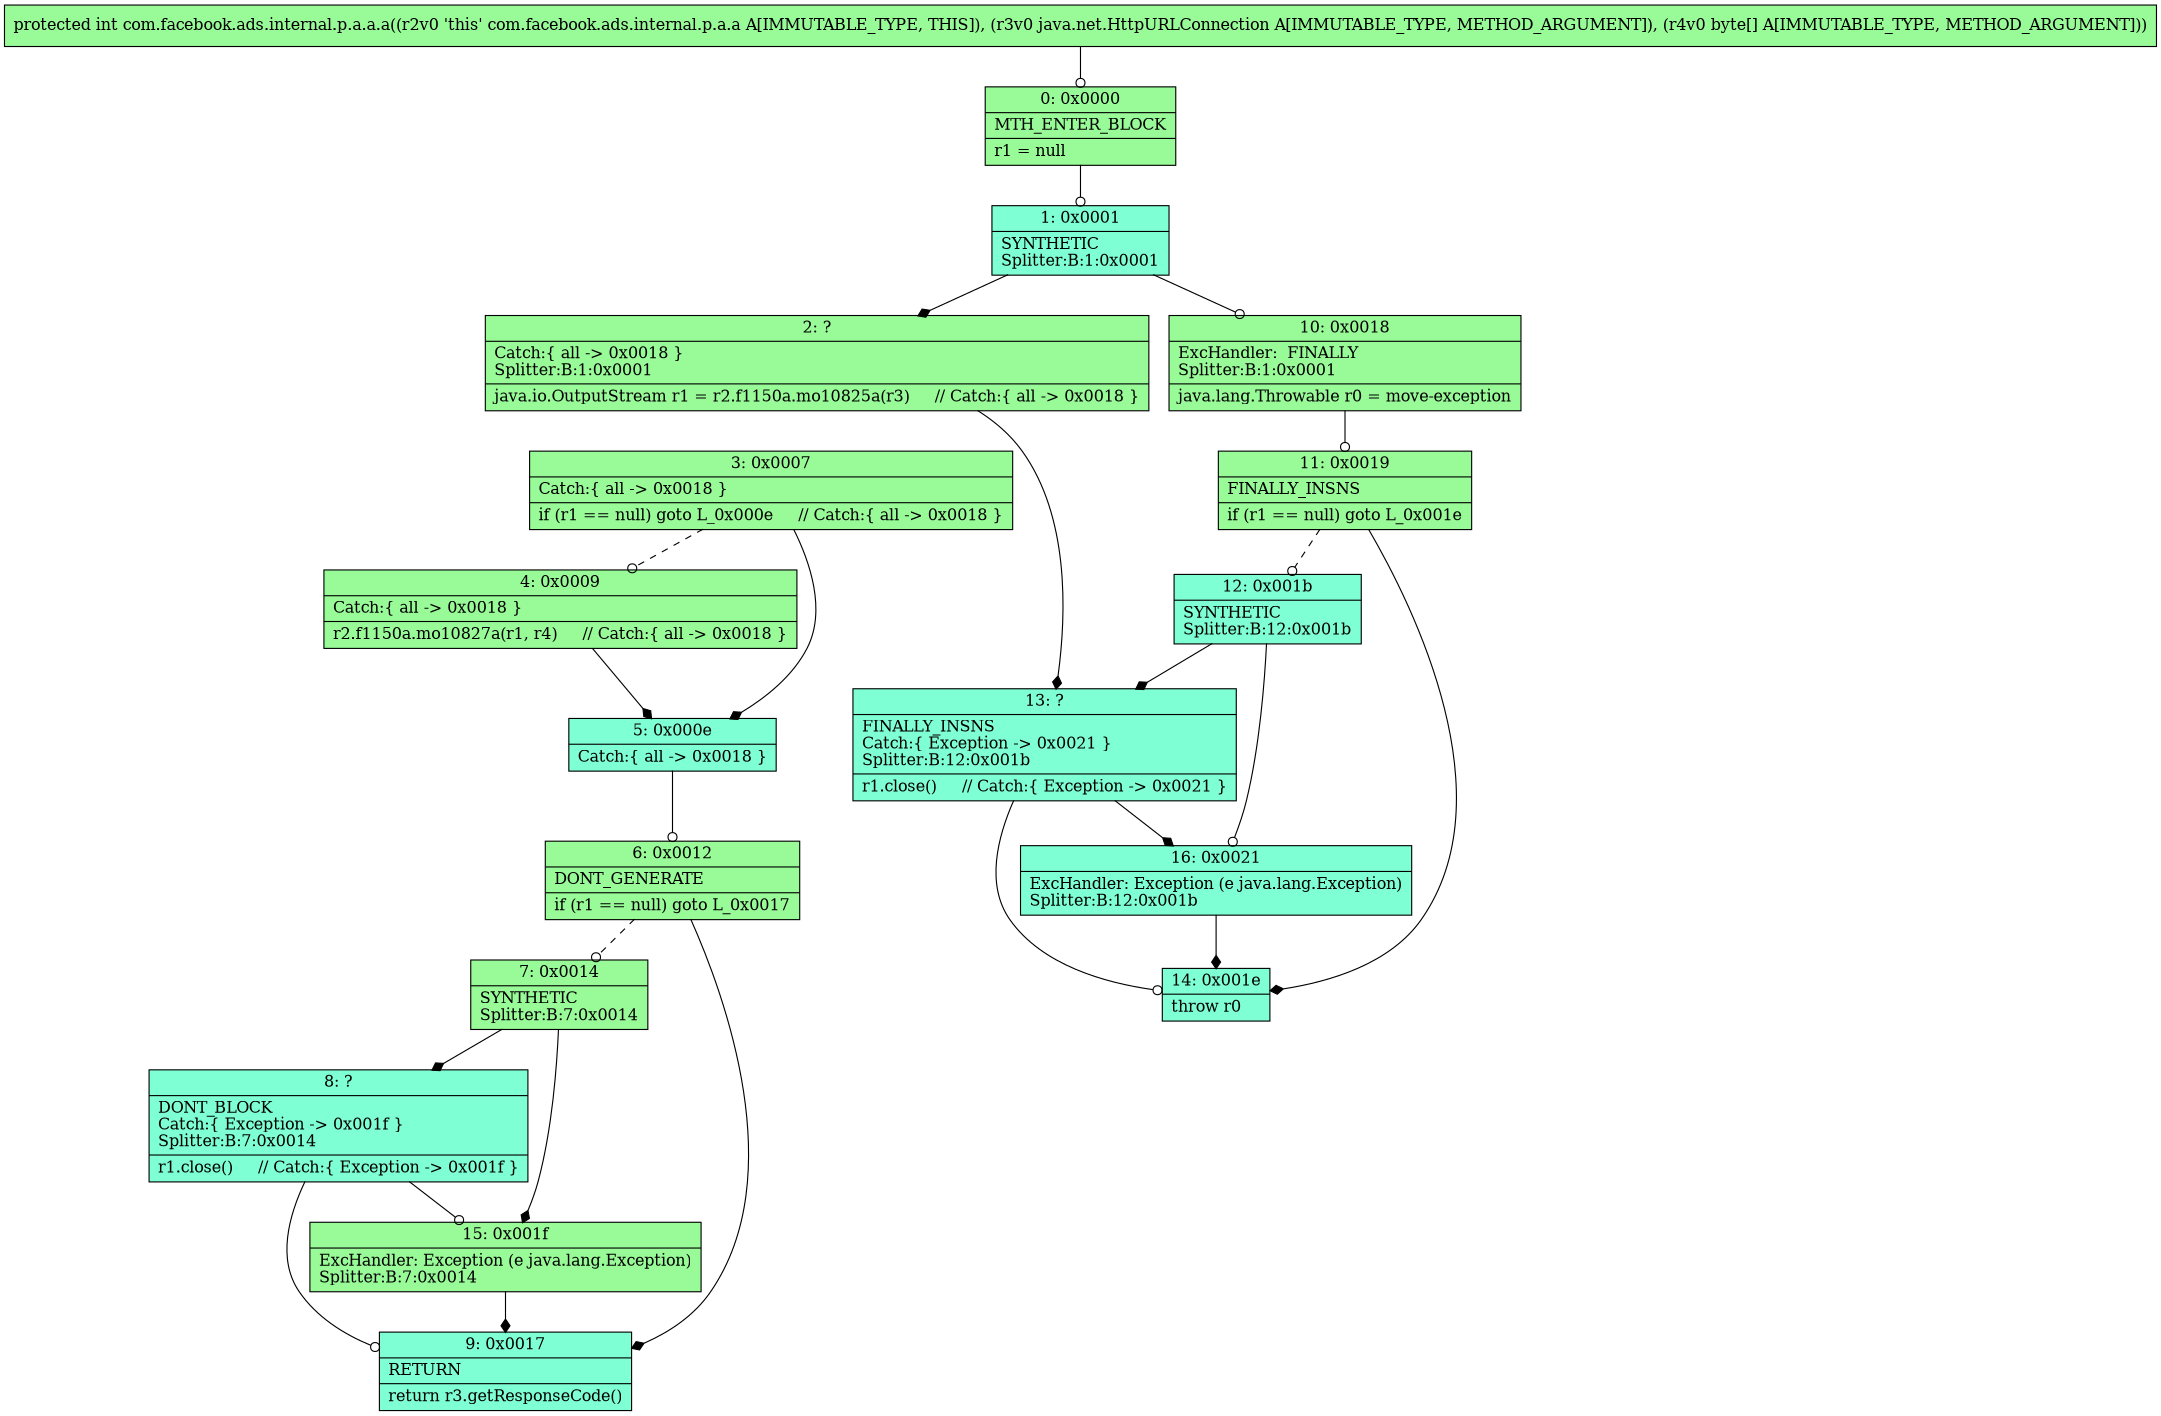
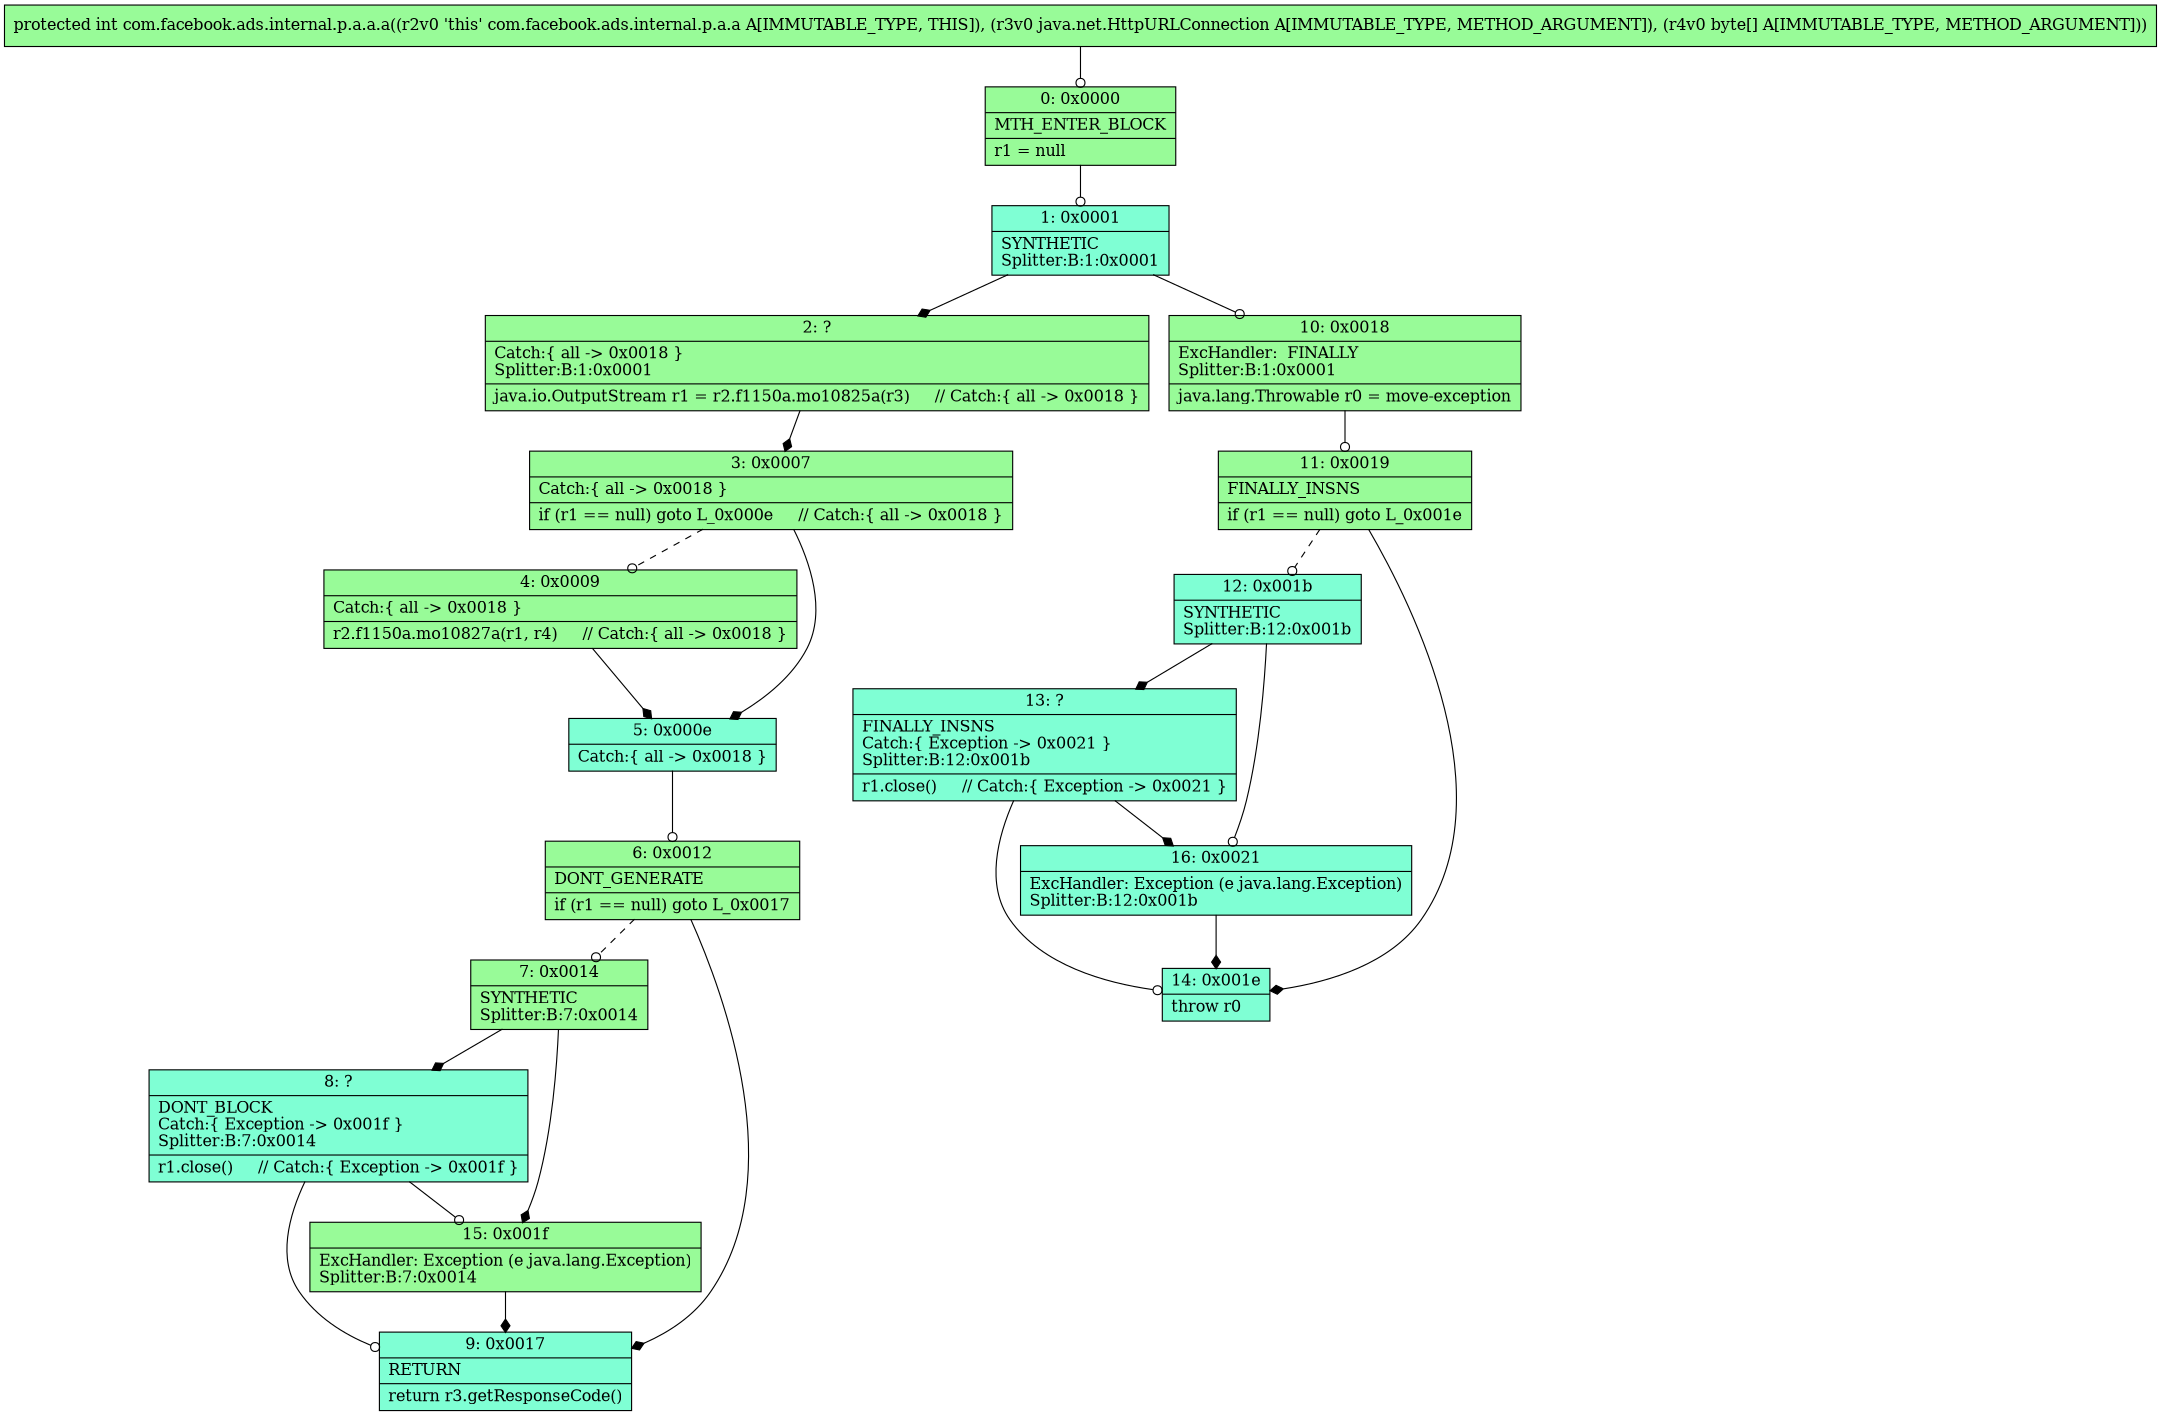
(1055, 530) -> (795, 425)
